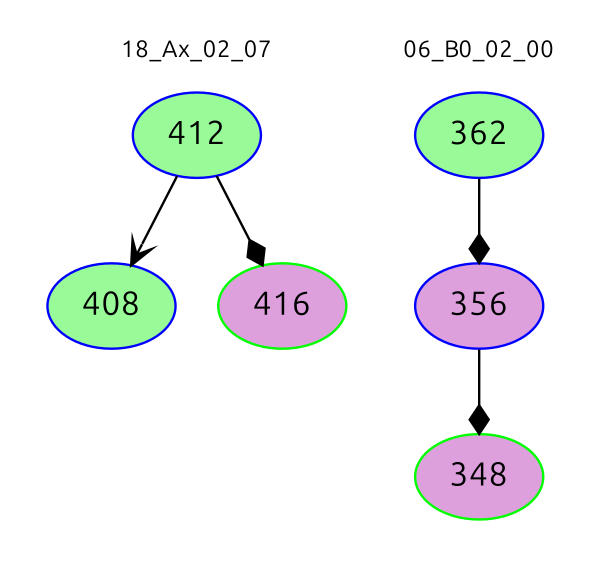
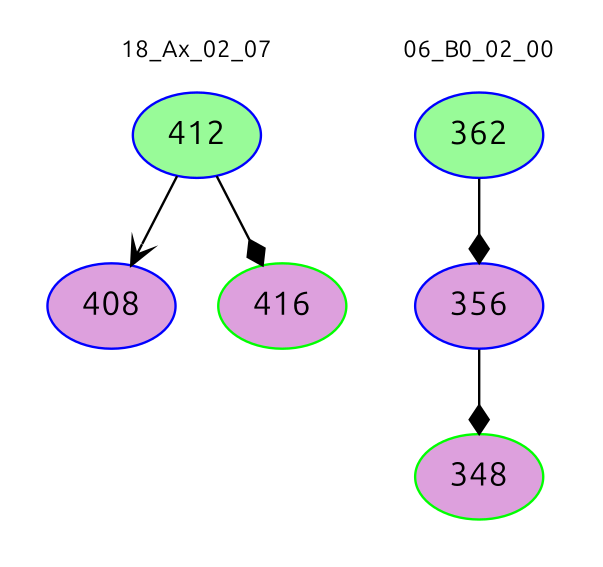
(111, 306) -> (111, 306)
